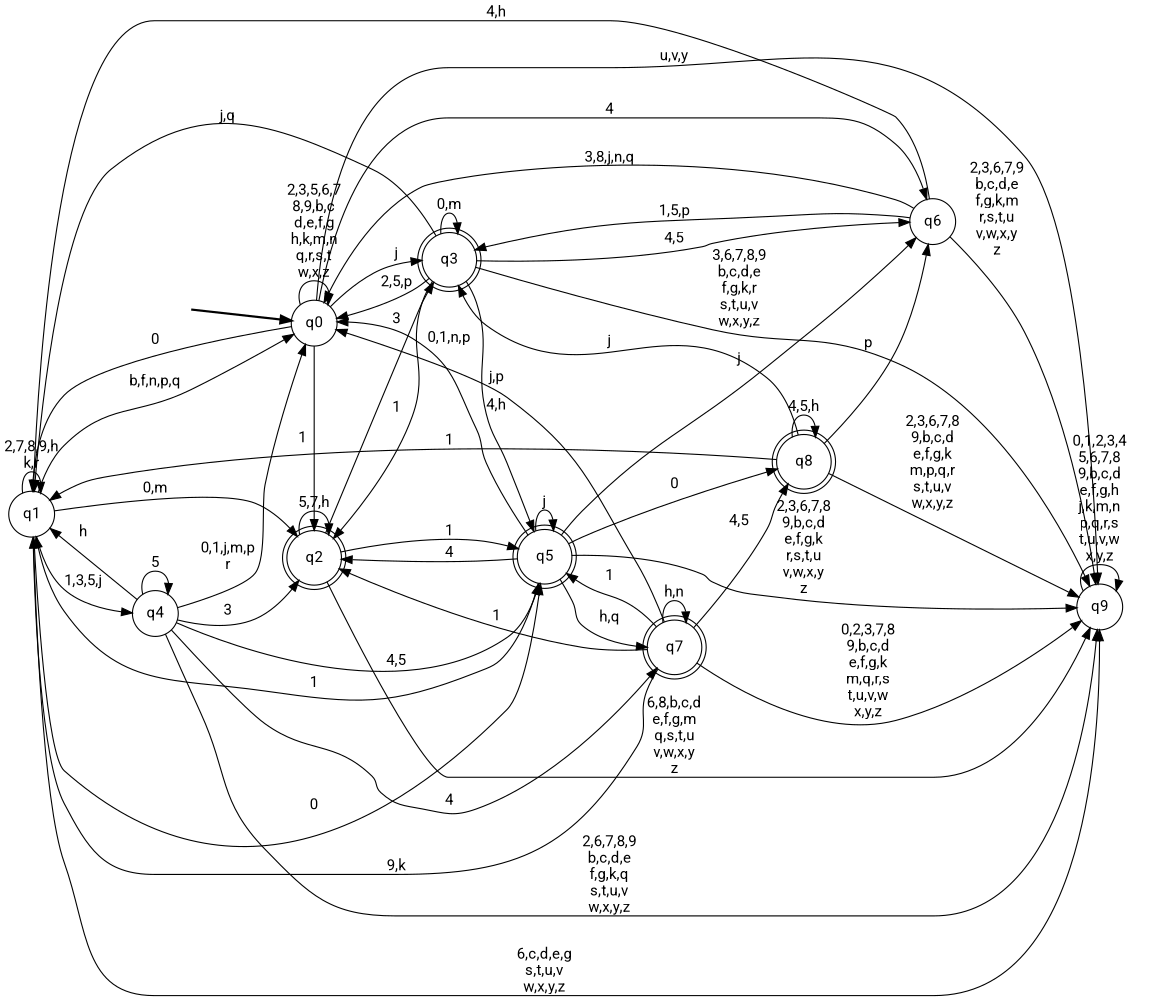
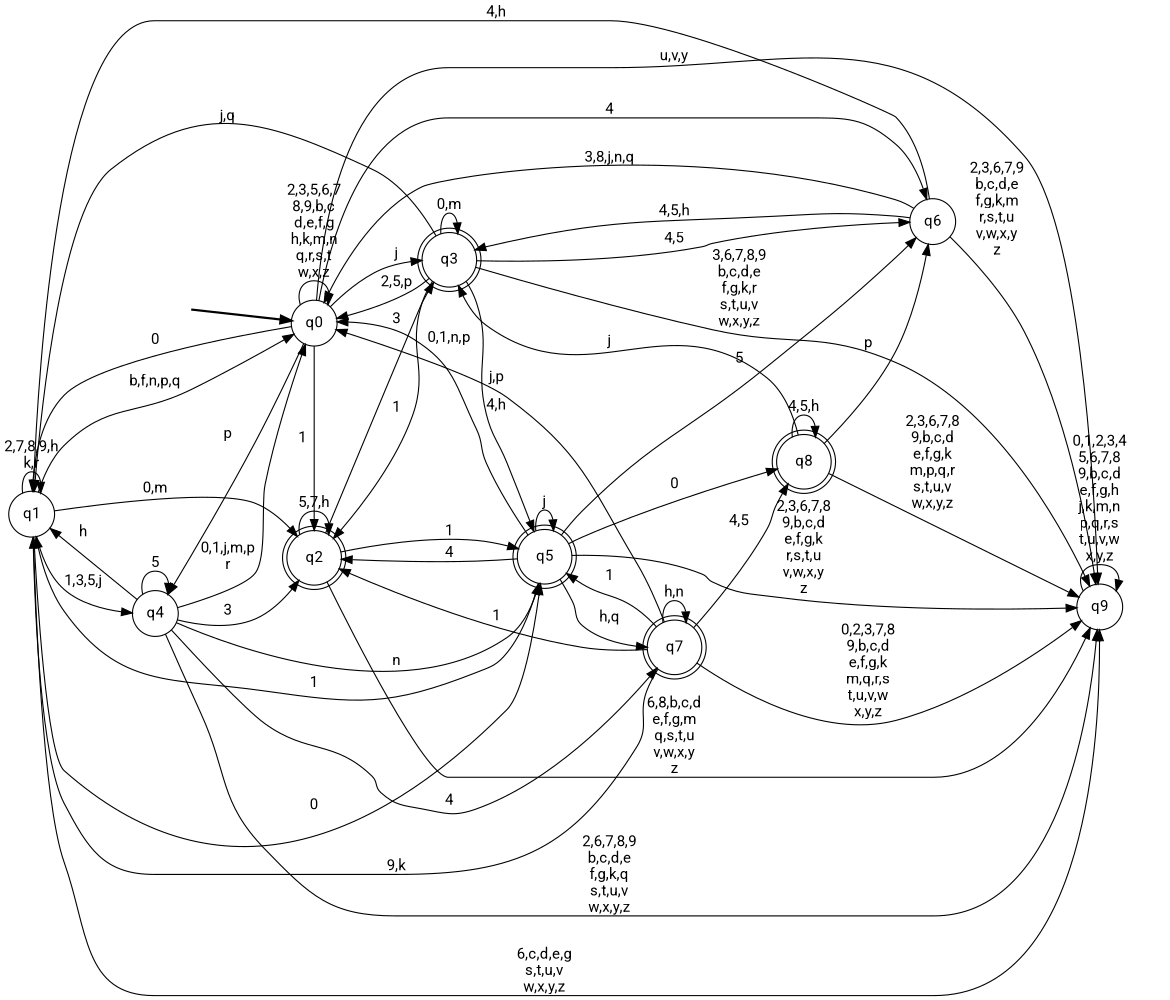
(675, 211) -> (675, 211)
(739, 359) -> (739, 359)
(416, 450) -> none
none -> (242, 466)
(397, 661) -> (397, 661)
